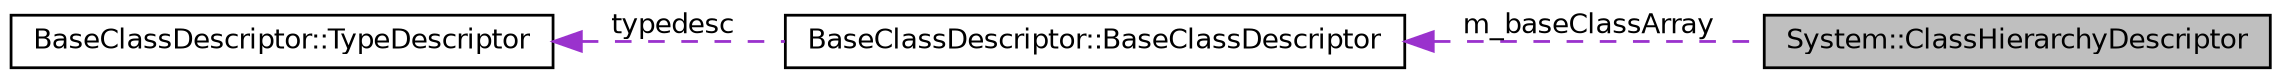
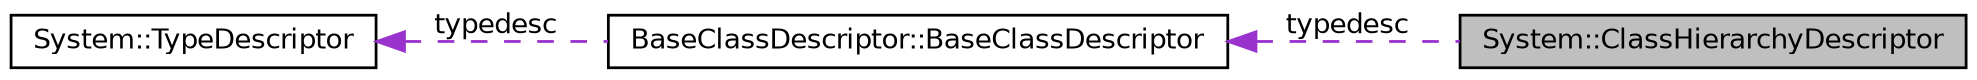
(1585, 26) -> (1344, 26)
(282, 41) -> (194, 41)
